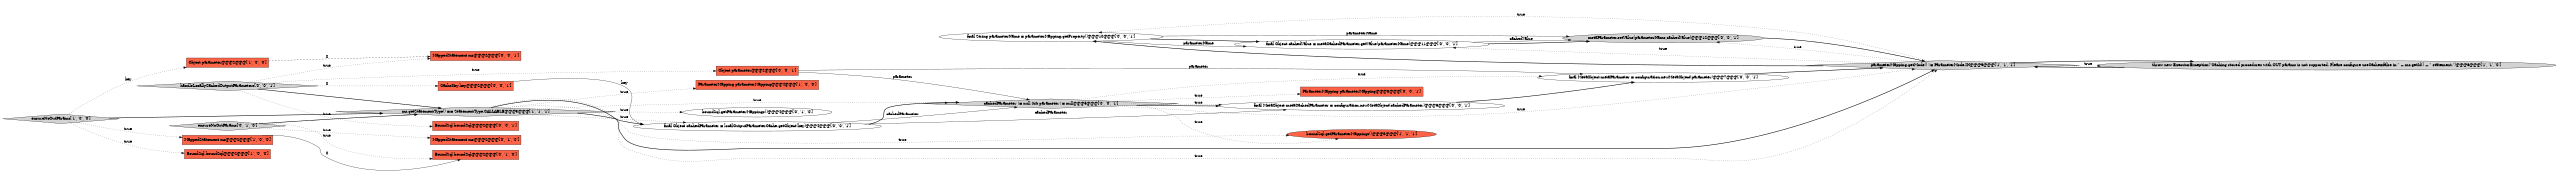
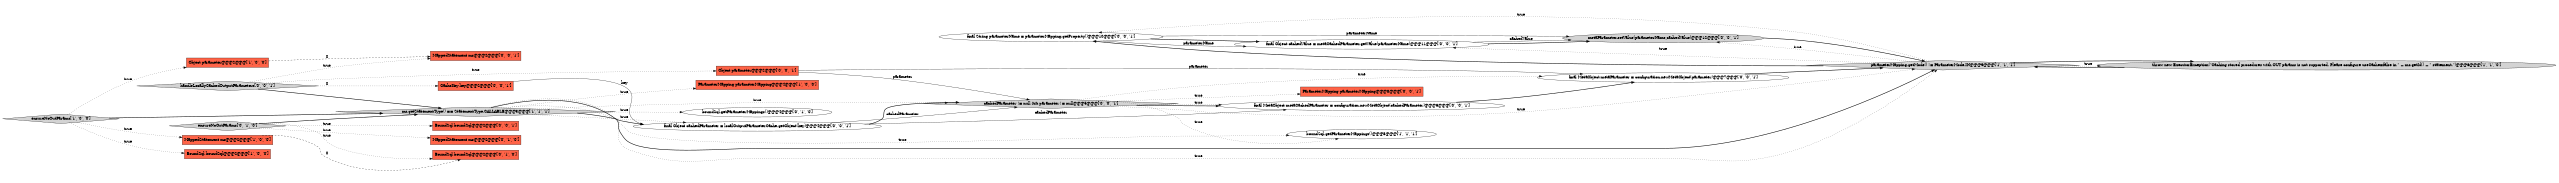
(128, 80) -> (128, 80)
(327, 117) -> (358, 126)
(1362, 134) -> (1362, 134)
(356, 167) -> (356, 167)
